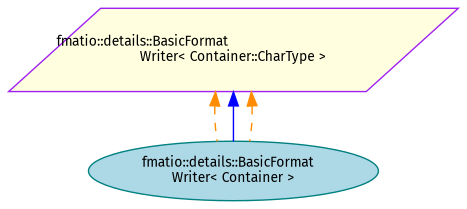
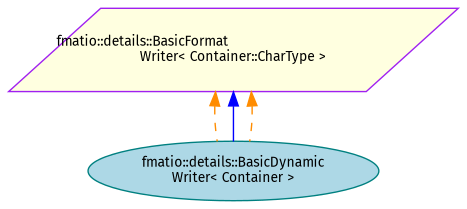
(233, 171) -> (233, 171)
